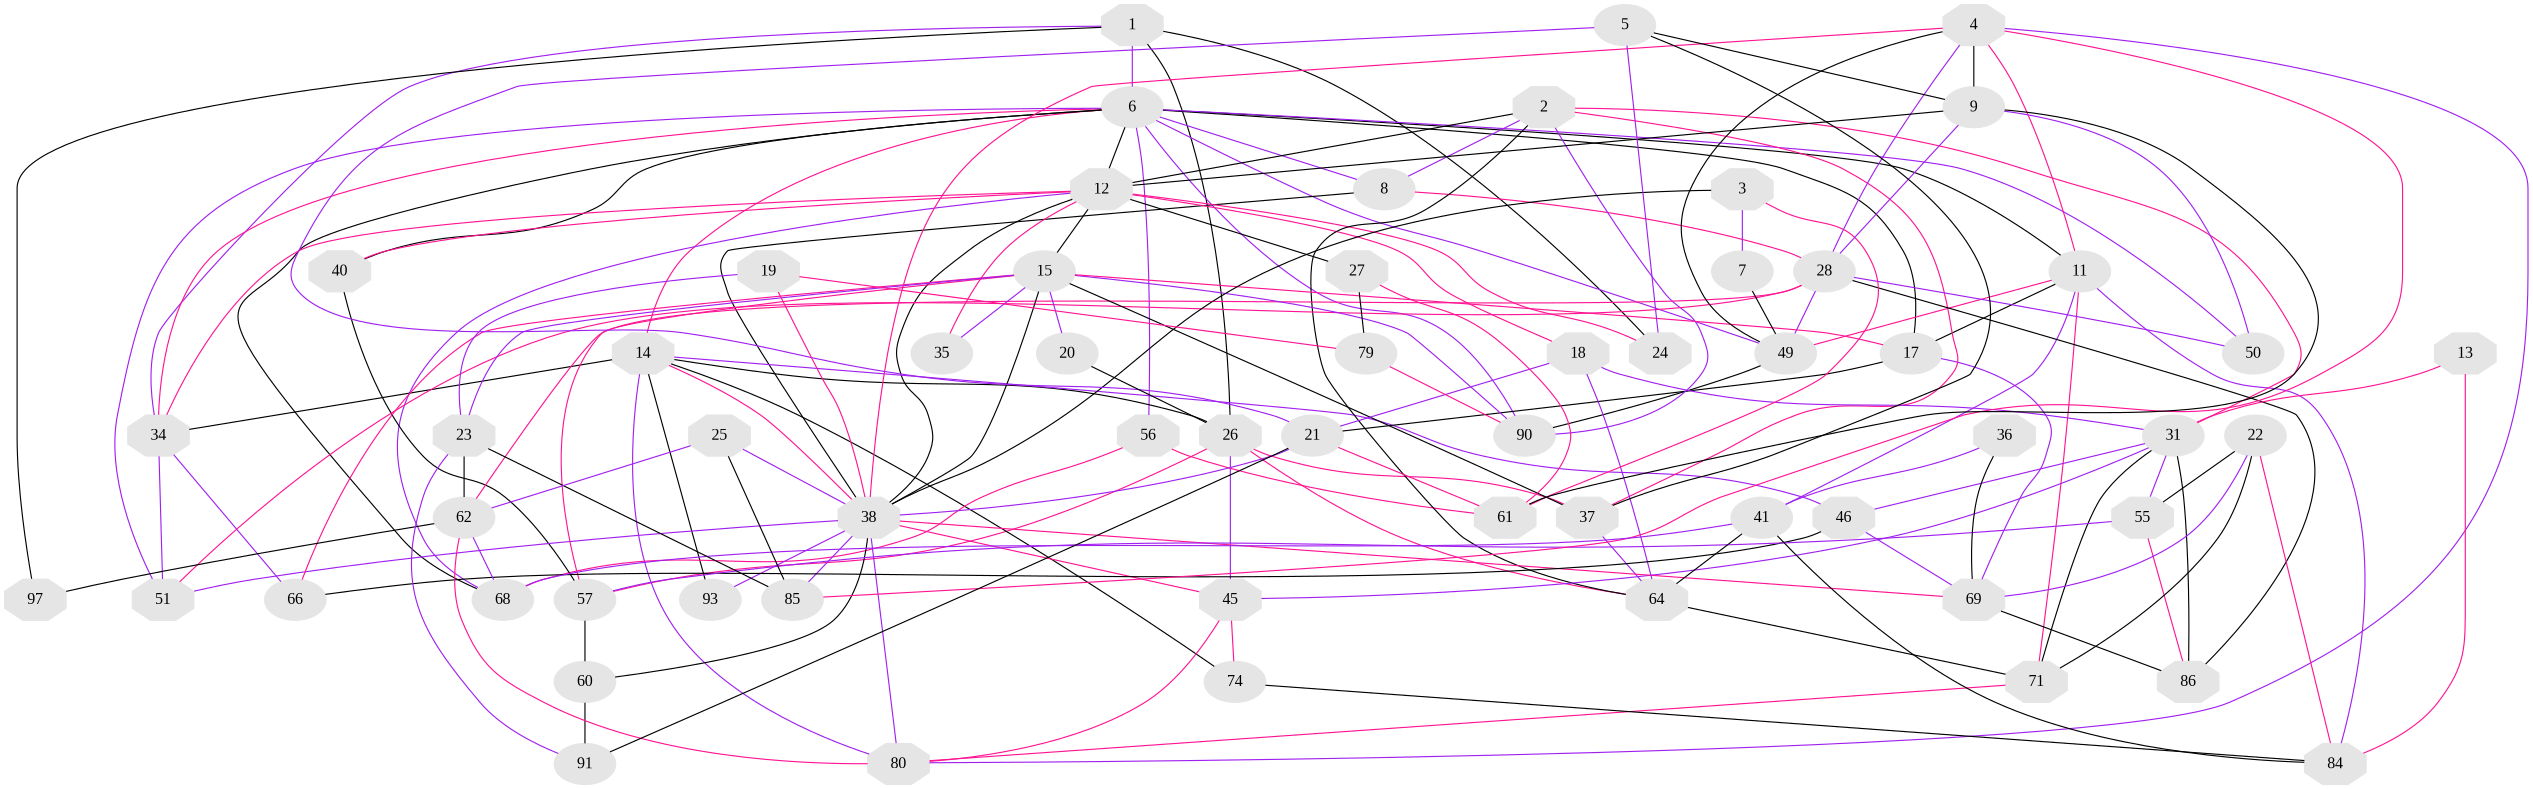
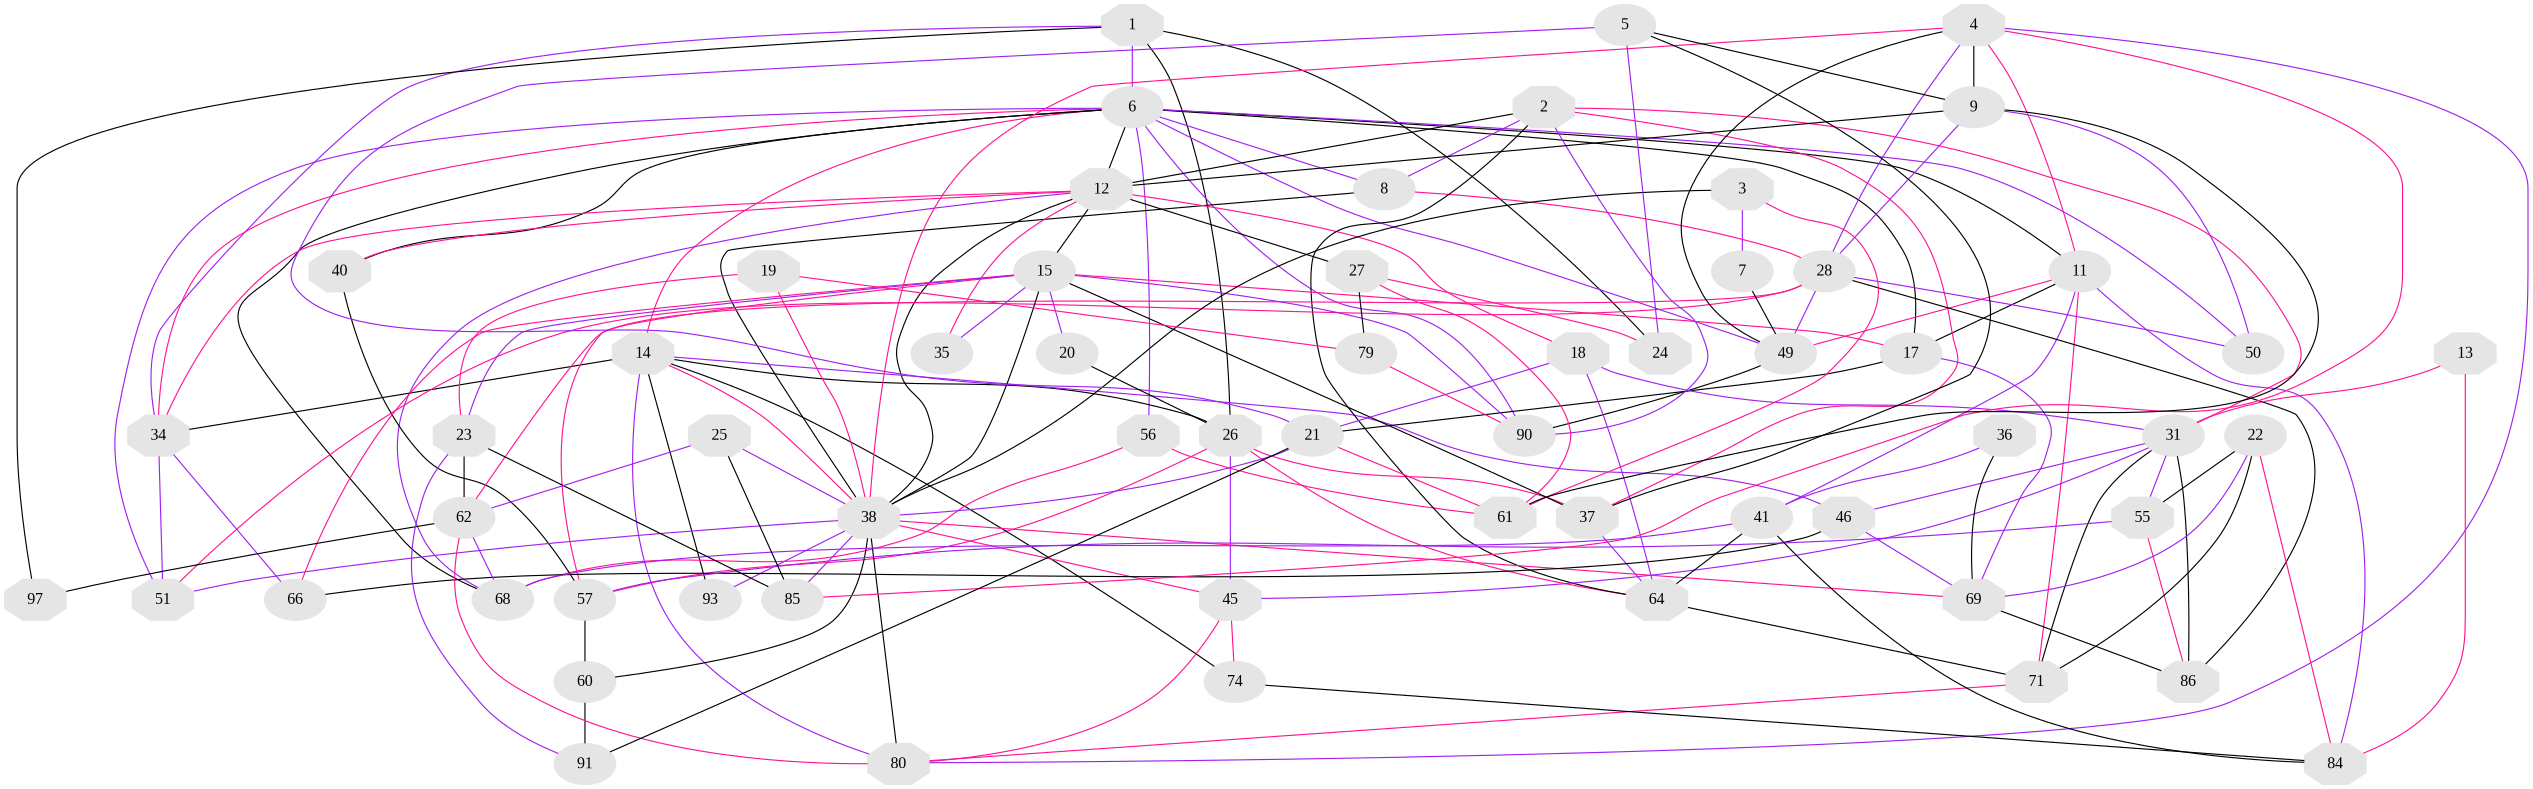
(1395, 237) -> (1569, 320)
(562, 298) -> (562, 298)
(884, 641) -> (884, 641)
